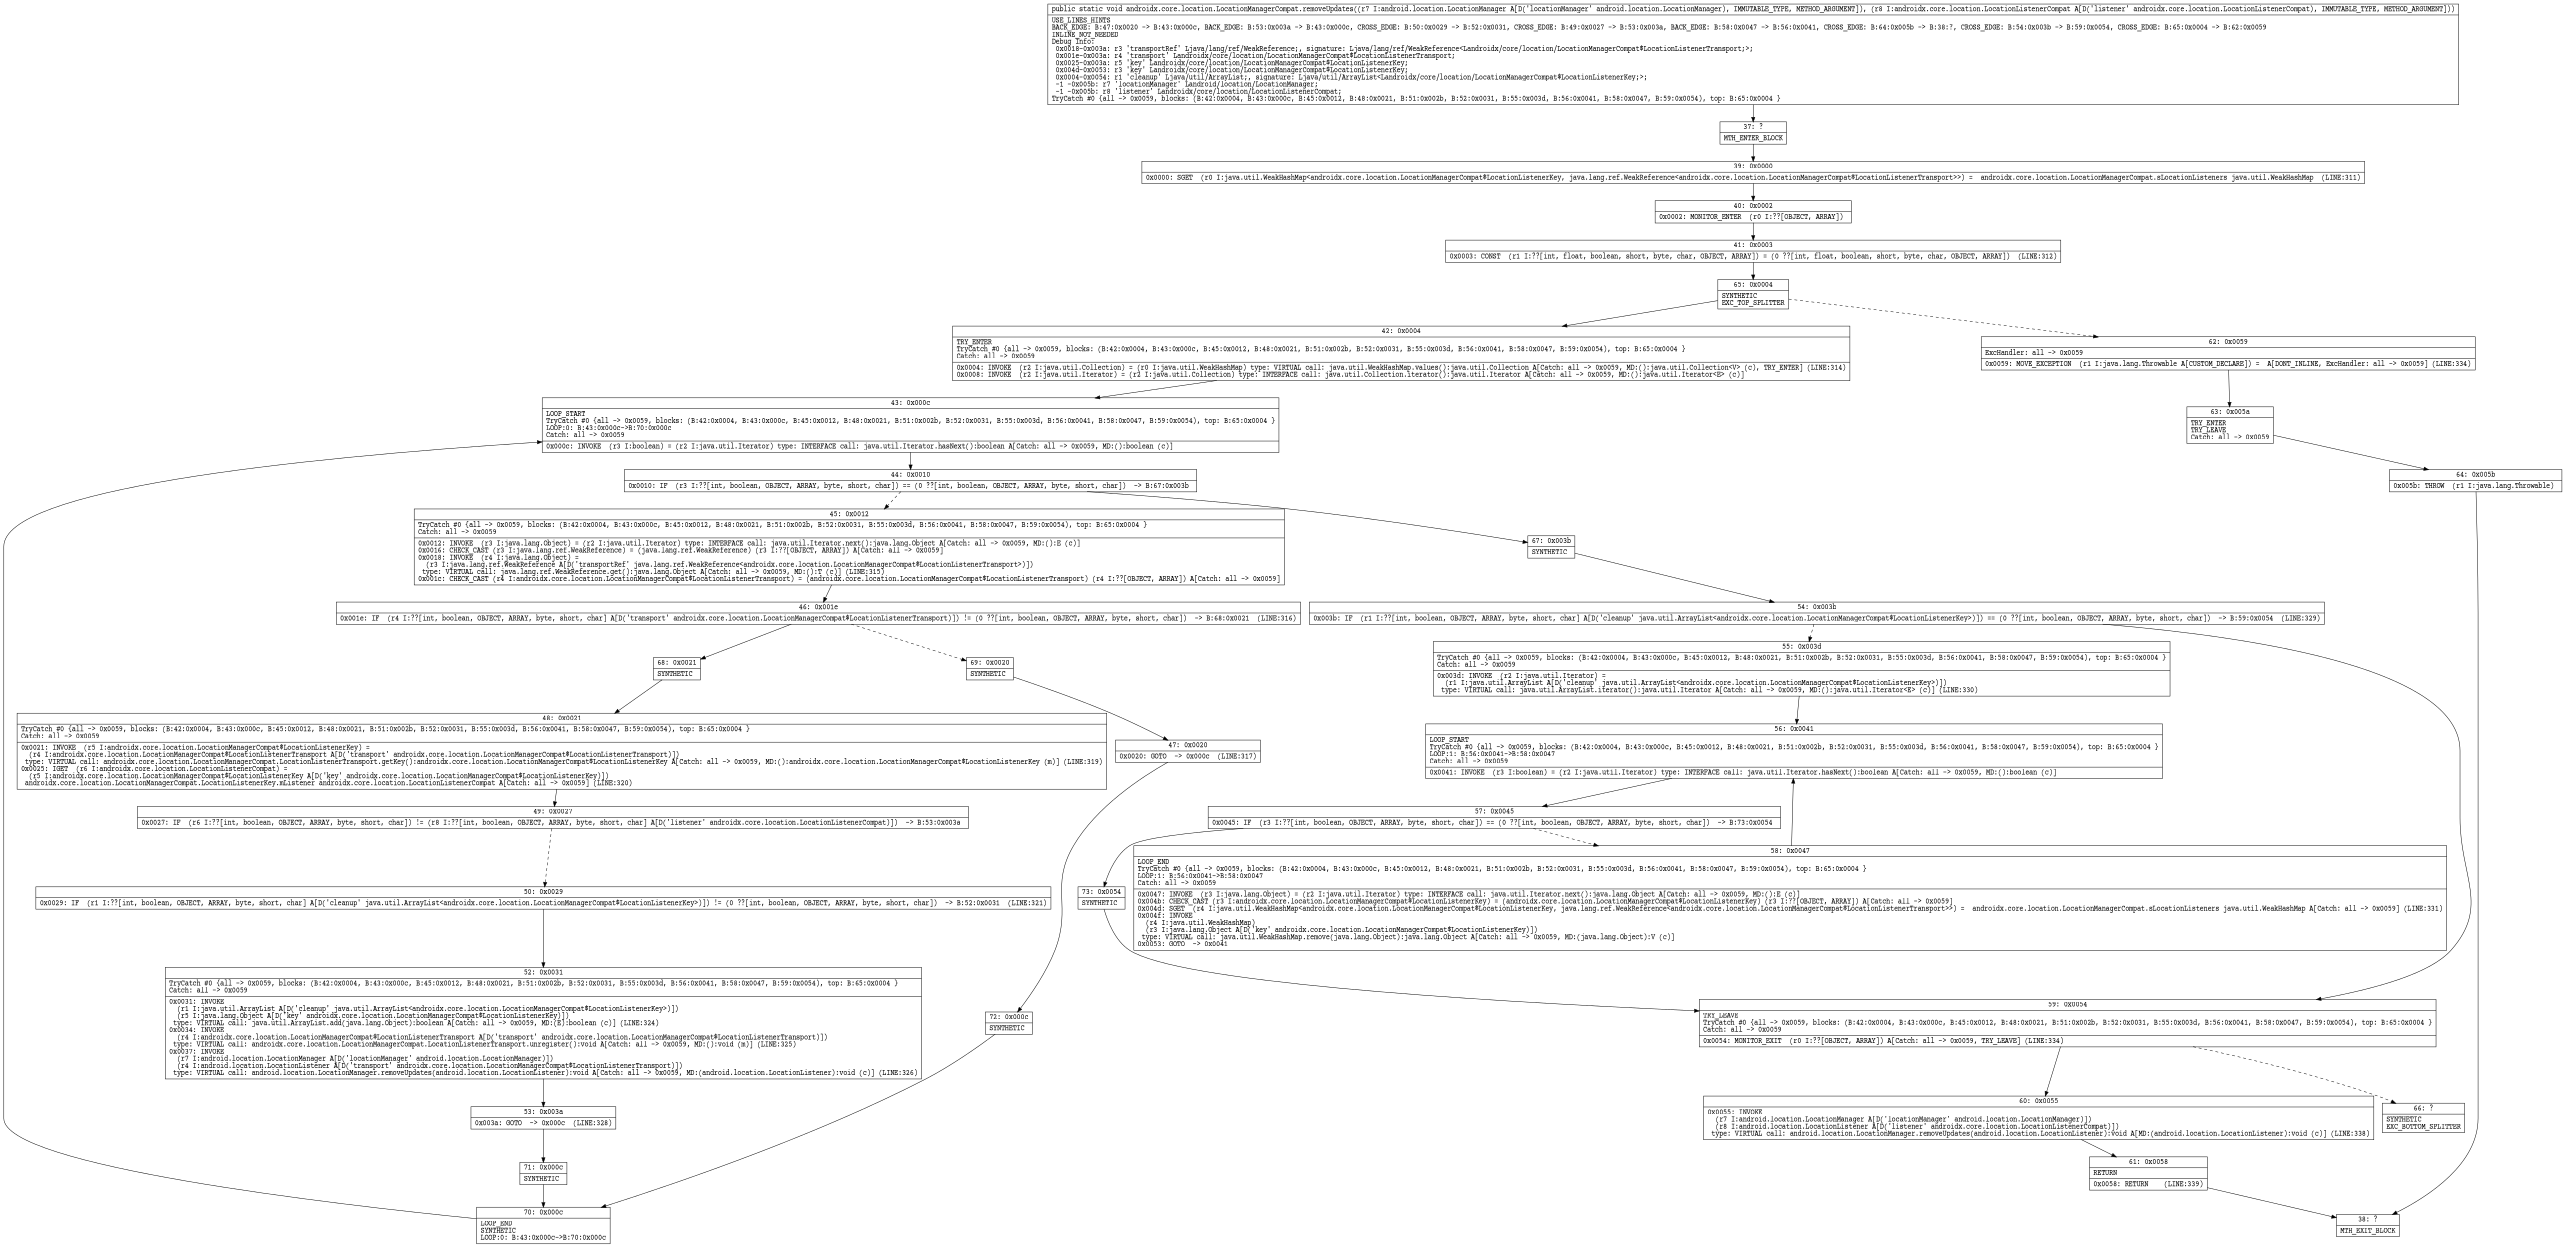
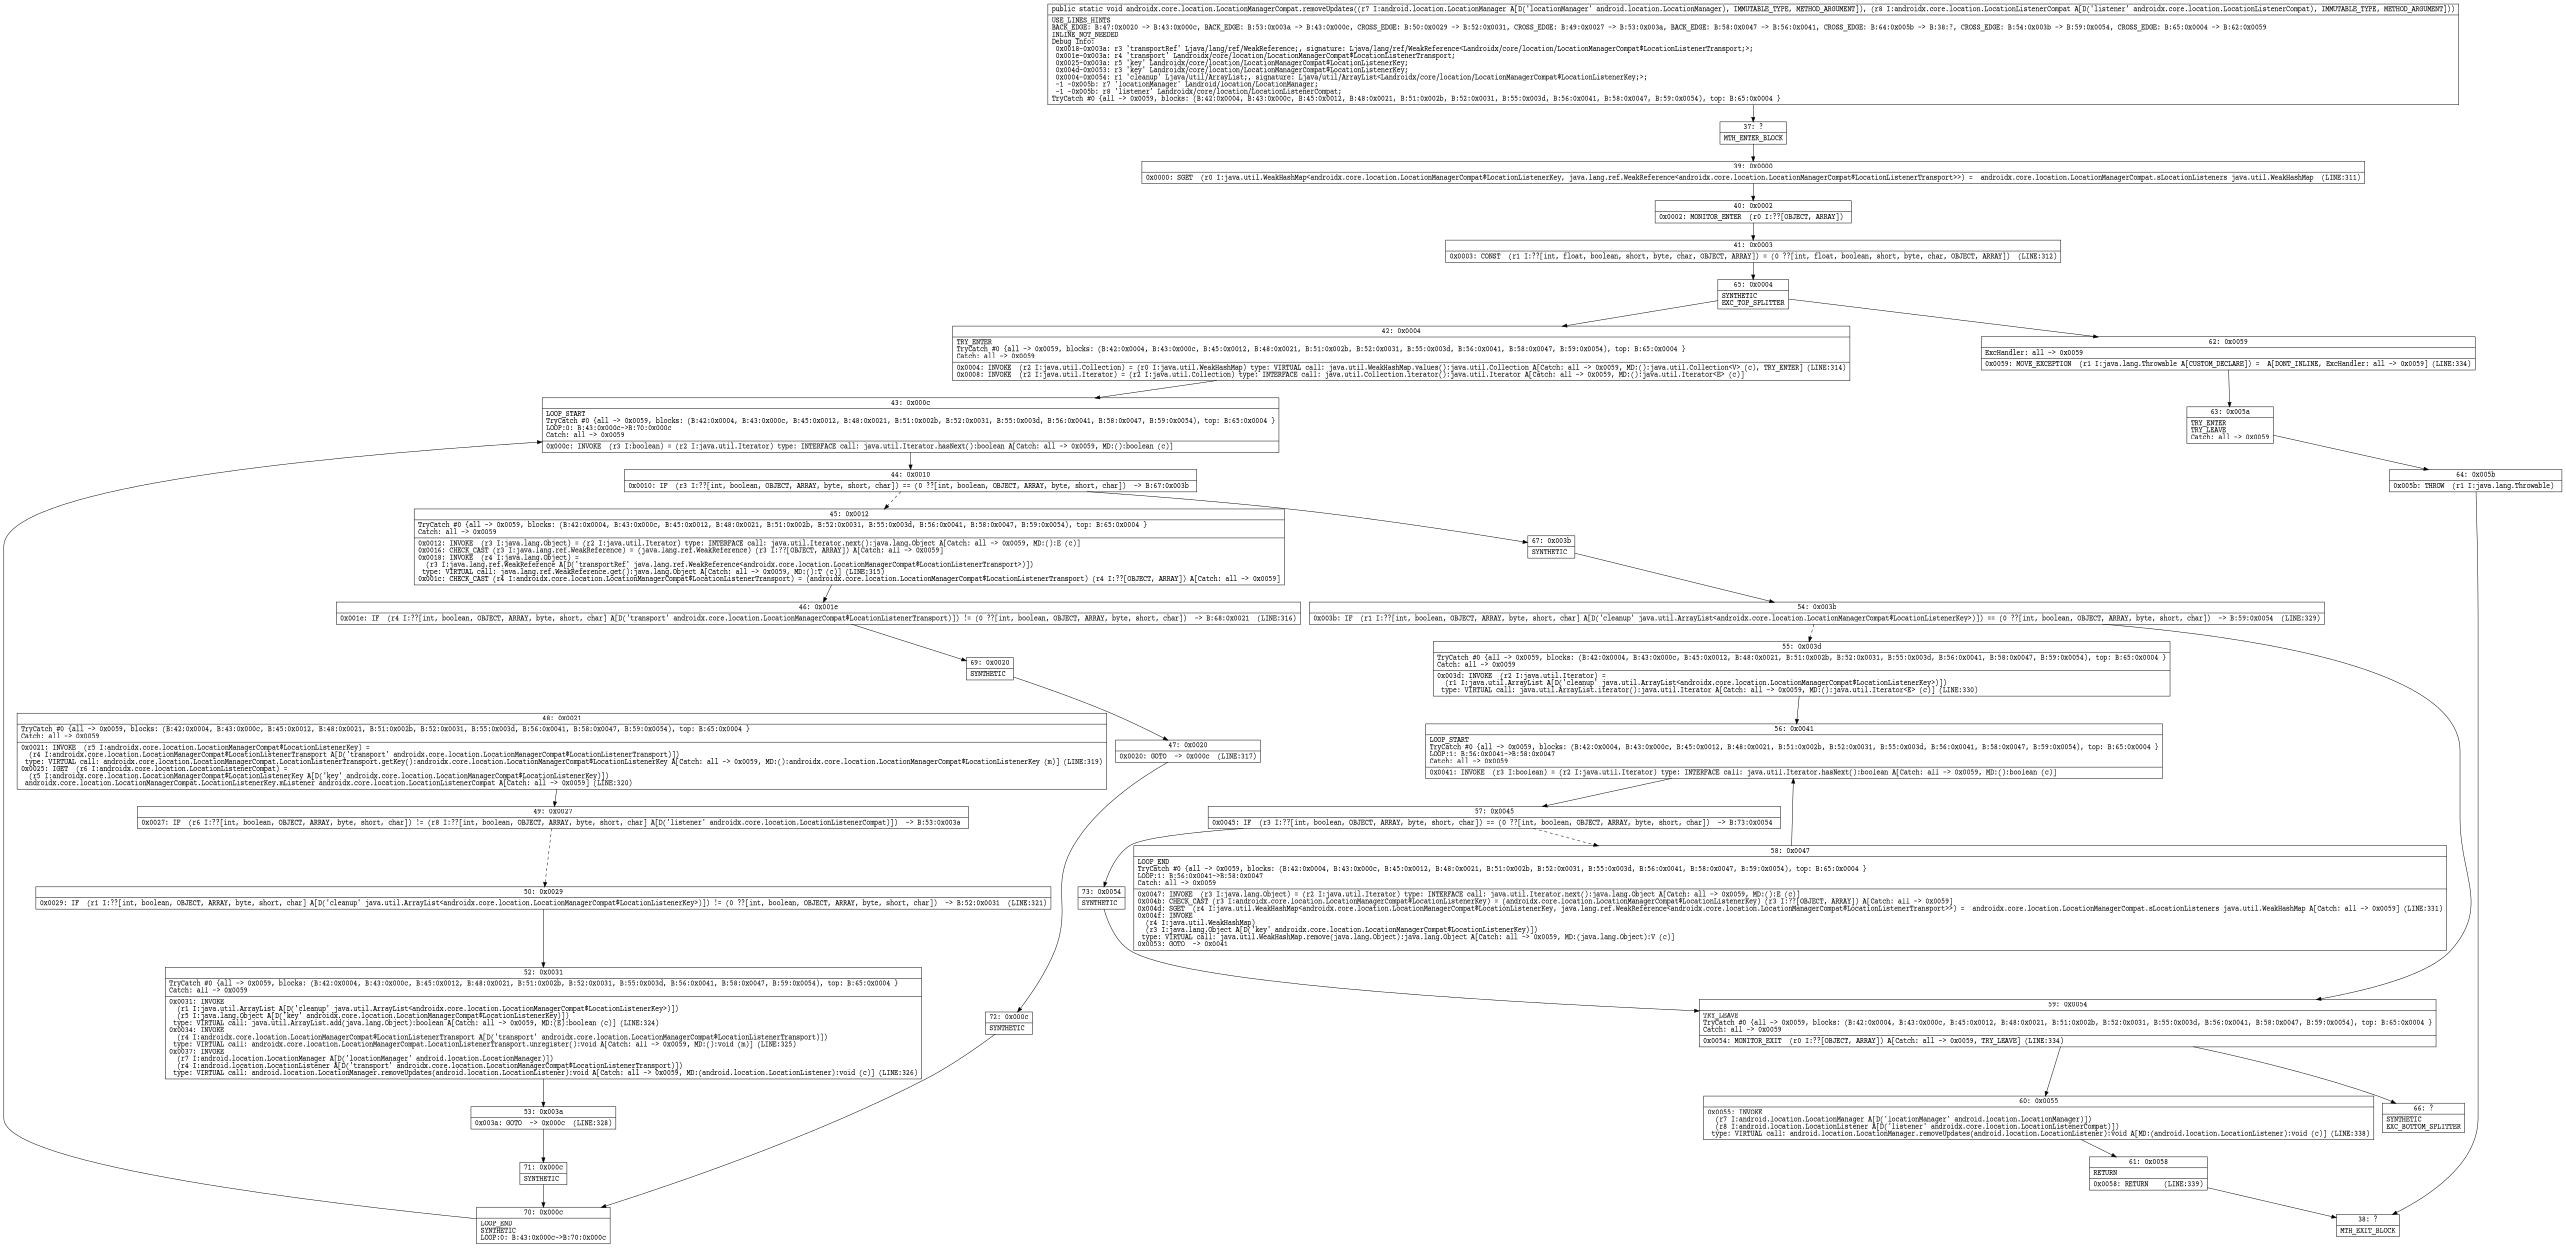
(1941, 318) -> (1941, 318)
(906, 642) -> (906, 642)
(677, 669) -> none
(2293, 1071) -> (2293, 1071)
